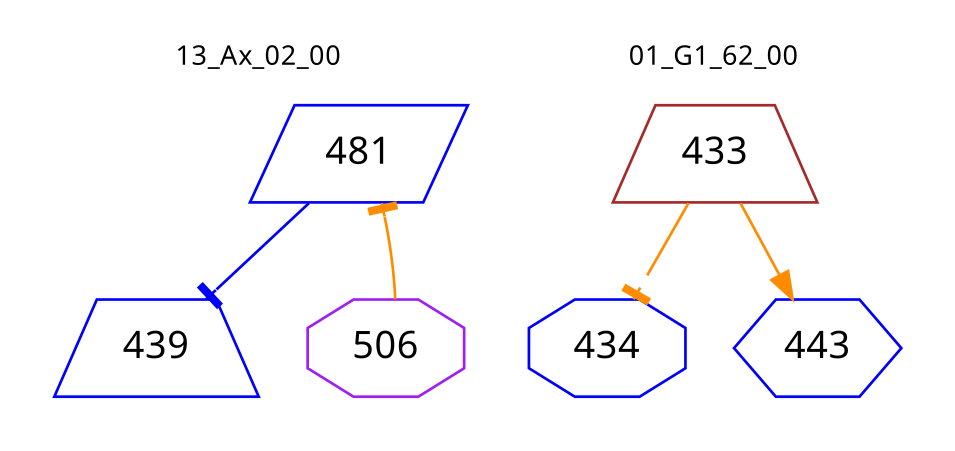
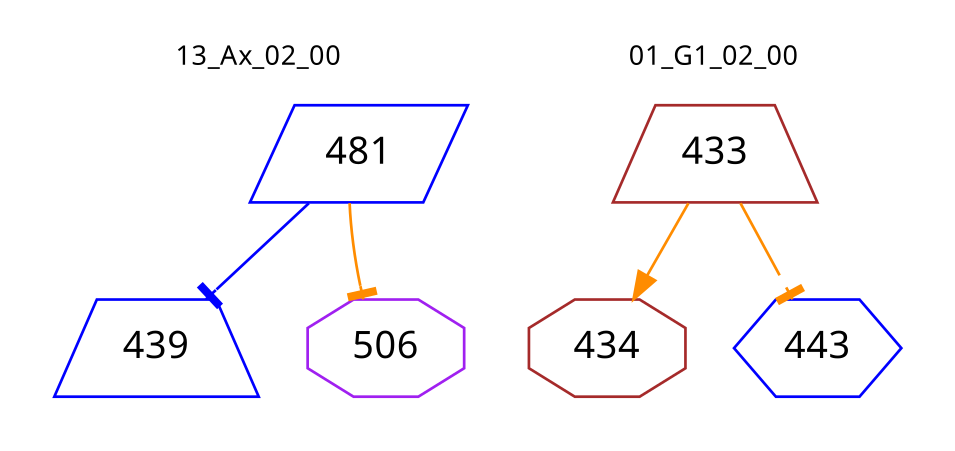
(715, 58) -> (715, 58)
(668, 239) -> (668, 239)
(760, 239) -> (760, 239)
(392, 258) -> (353, 245)
(607, 348) -> (607, 348)
